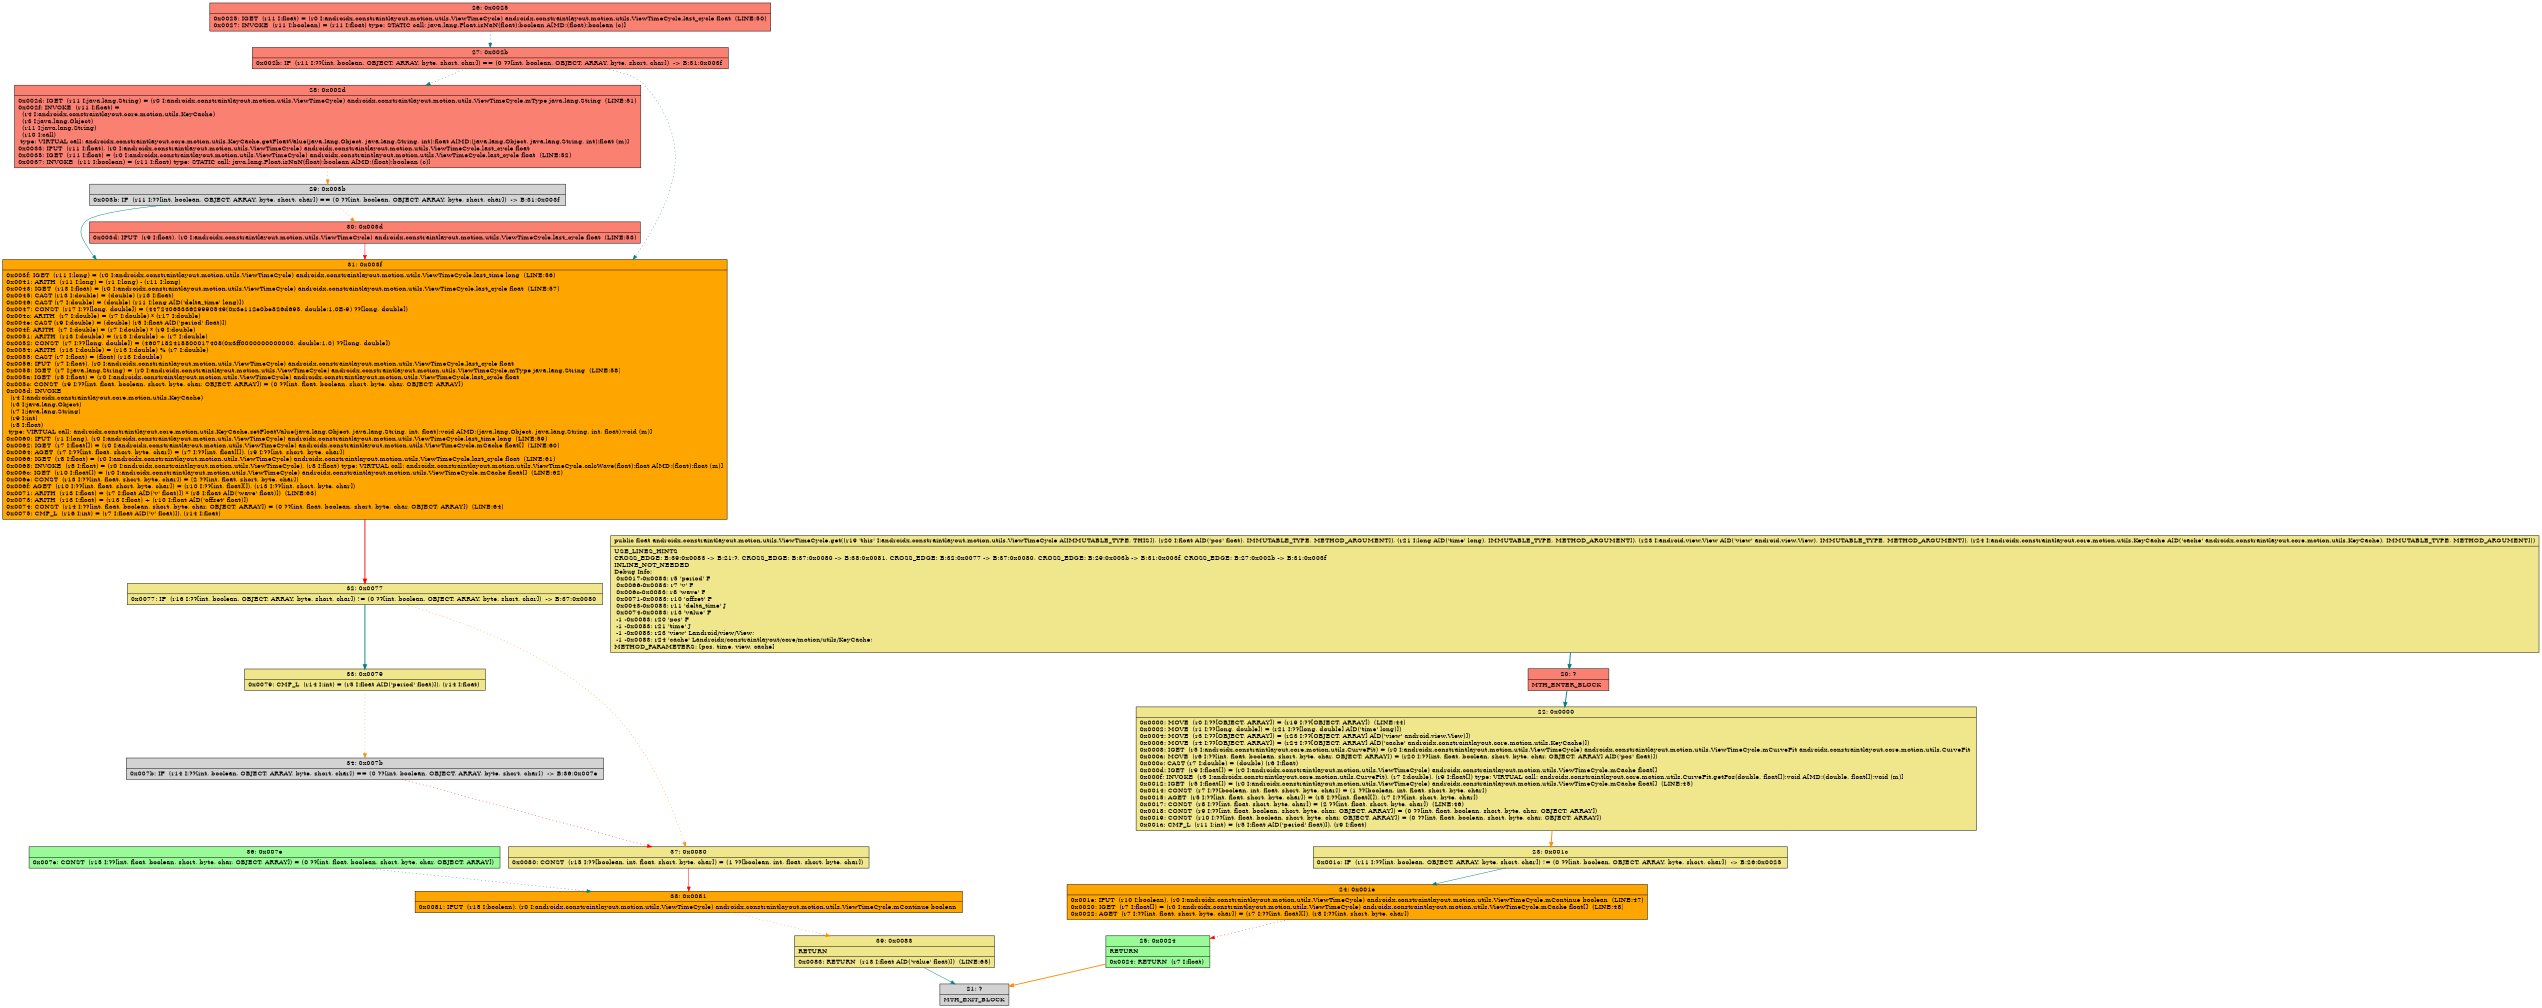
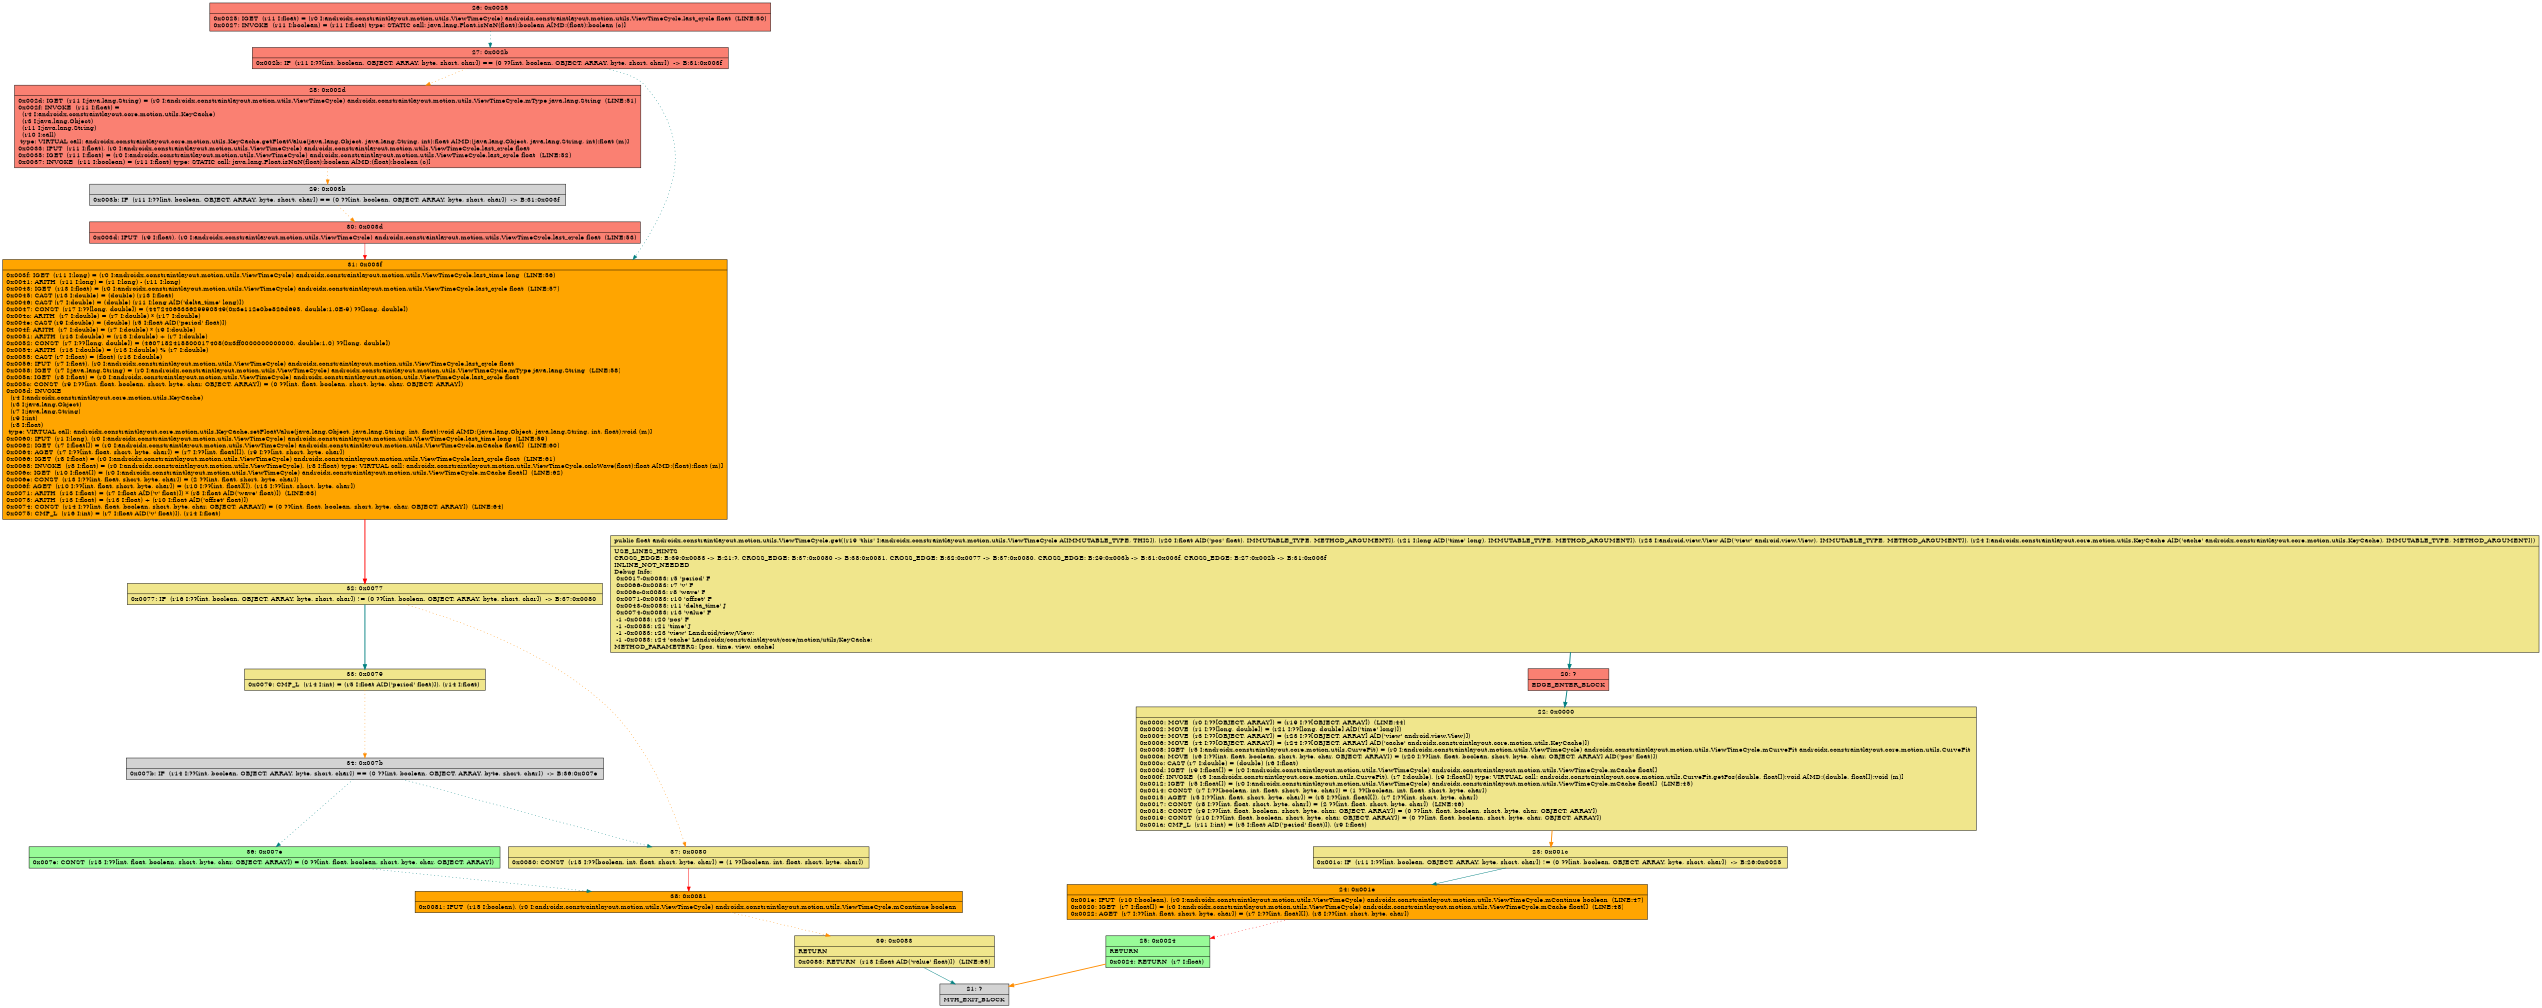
(448, 76) -> (448, 76)
(104, 214) -> none
(1567, 685) -> (1568, 685)
none -> (316, 812)
(525, 812) -> (525, 812)
